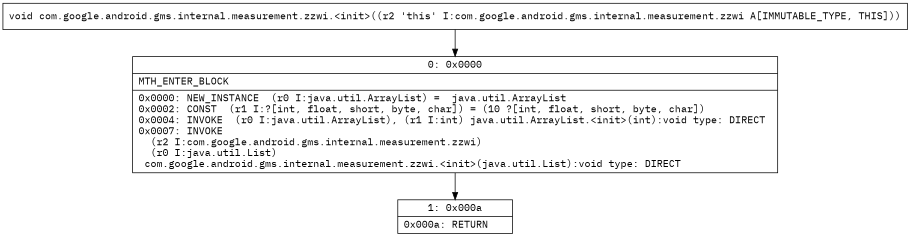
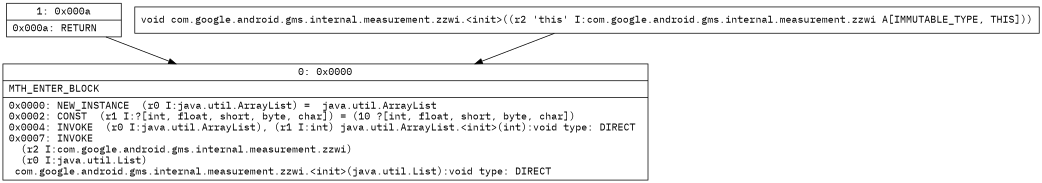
(455, 183) -> (138, 49)
